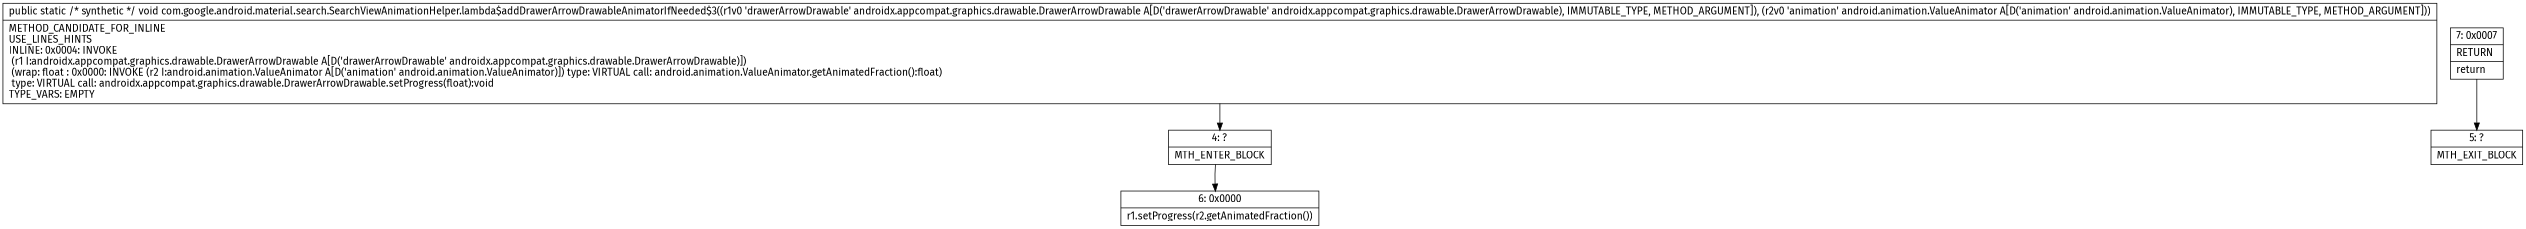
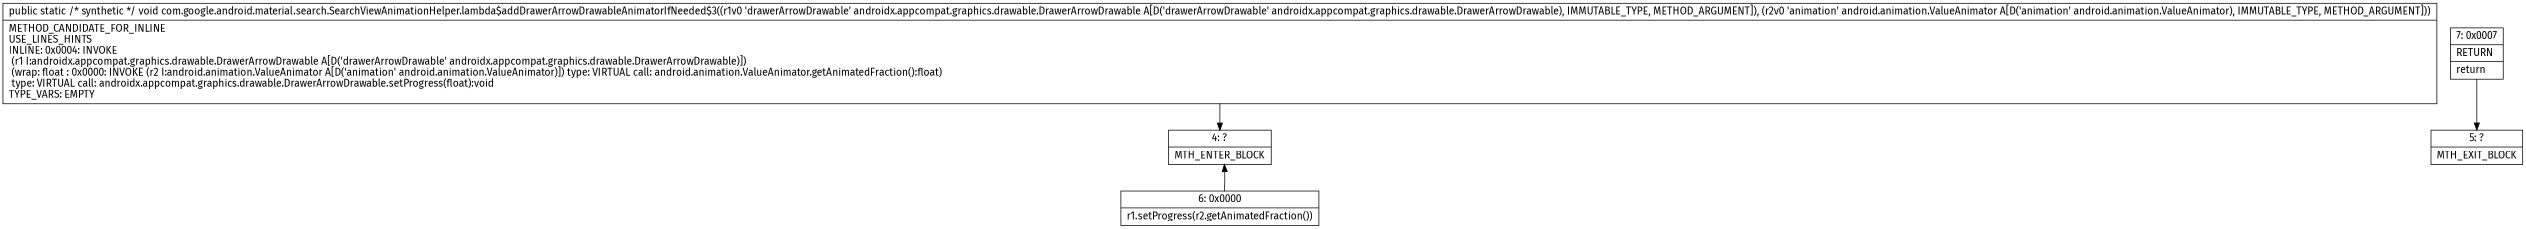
(1215, 174) -> (1225, 182)
